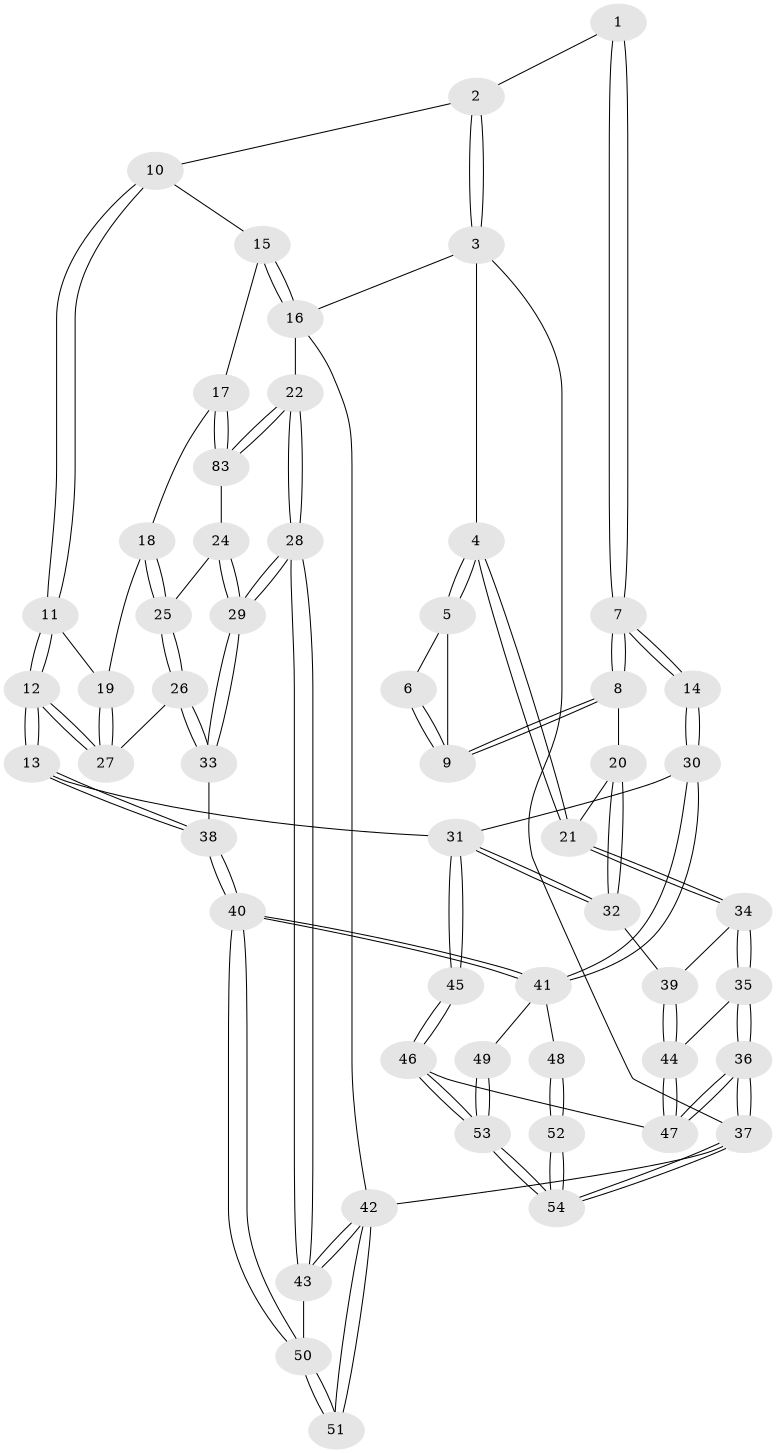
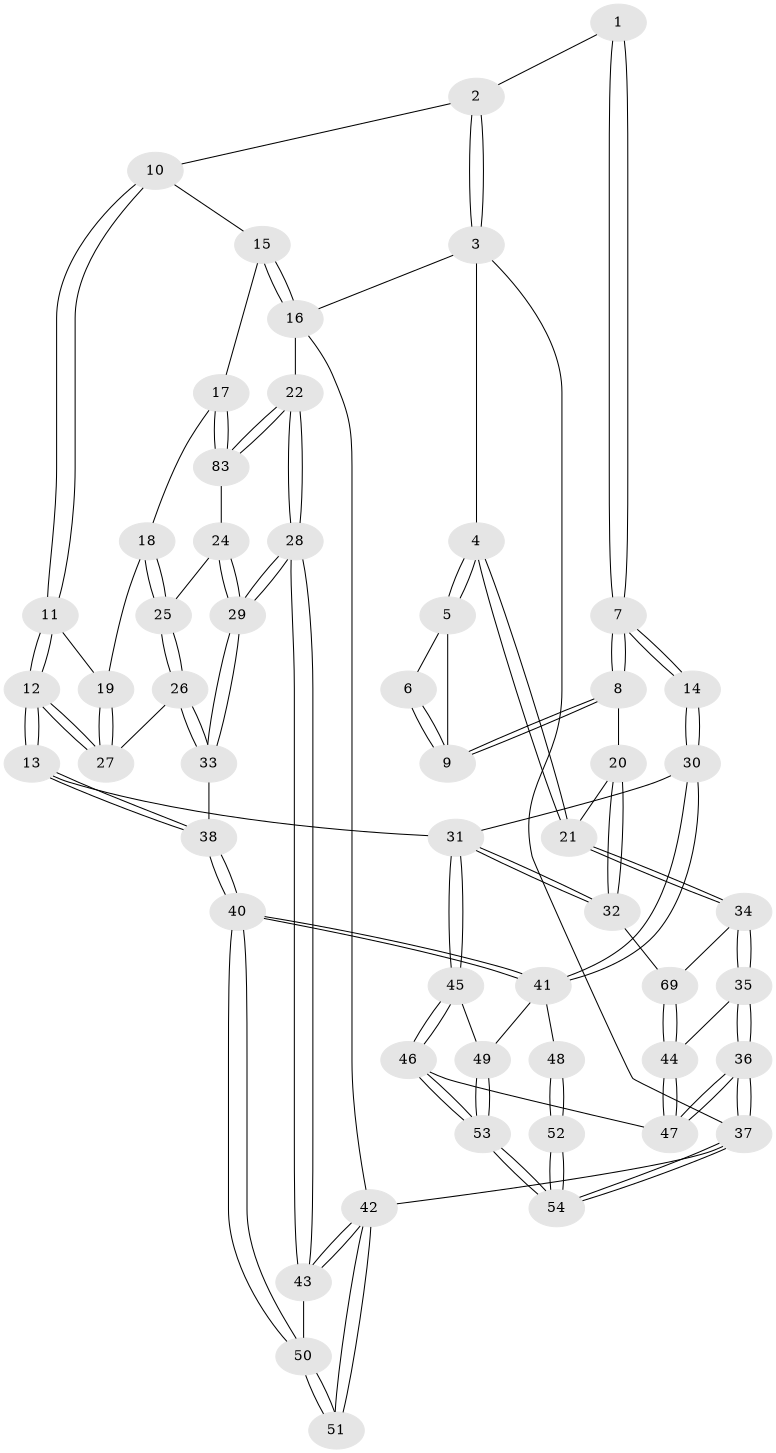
(670, 986) -> (670, 986)
none -> (469, 1023)
